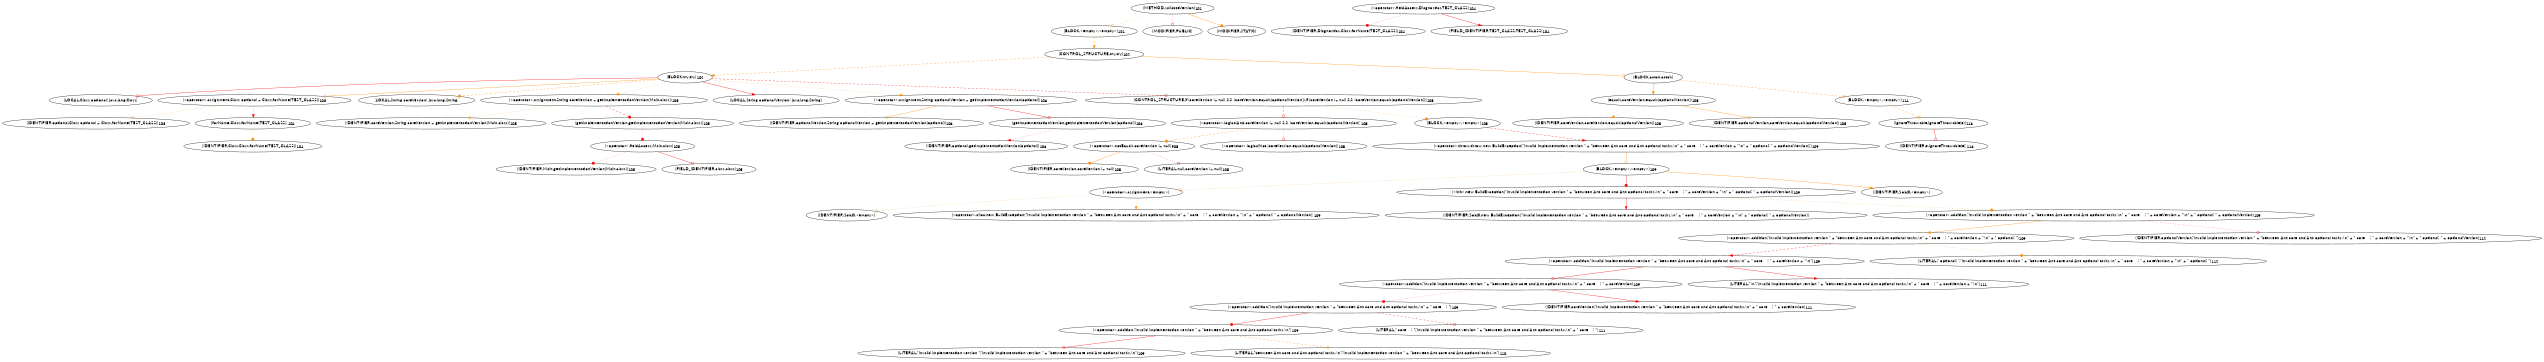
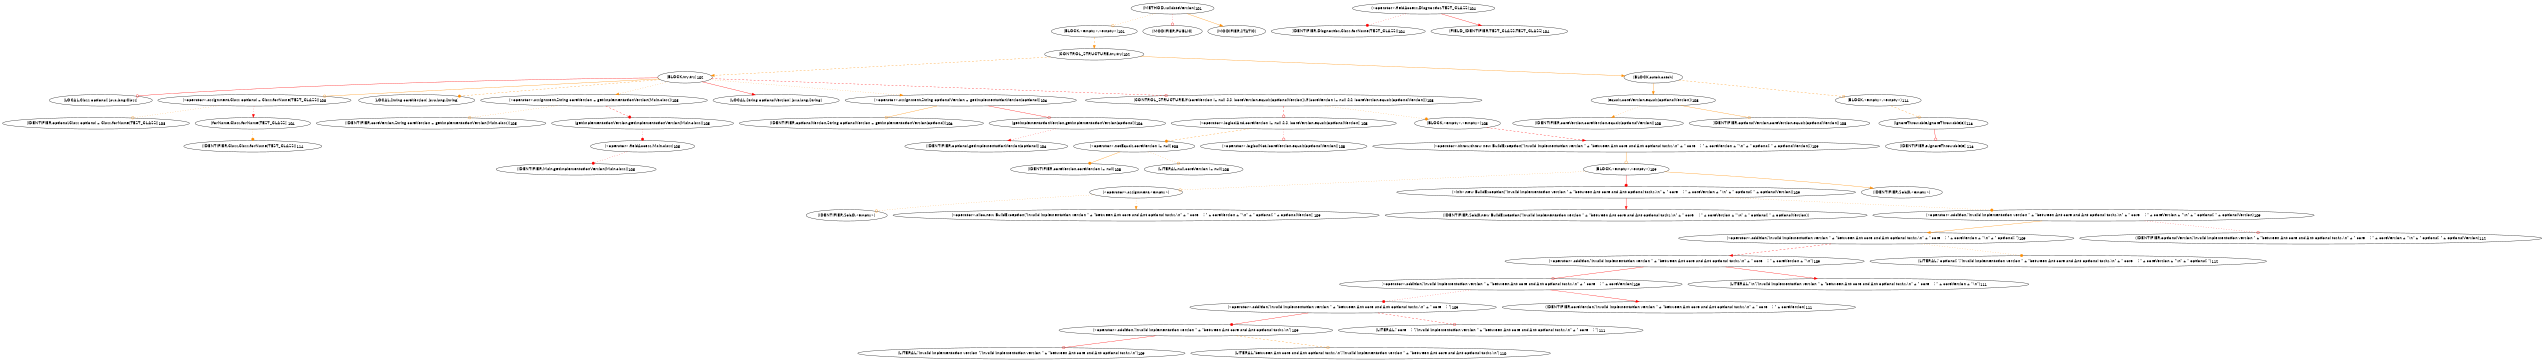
(1204, 20) -> (1204, 20)
(1381, 66) -> (1381, 66)
(300, 146) -> (300, 146)
(1163, 157) -> (1163, 157)
(709, 169) -> none
